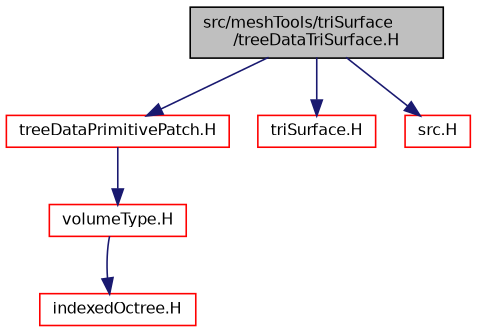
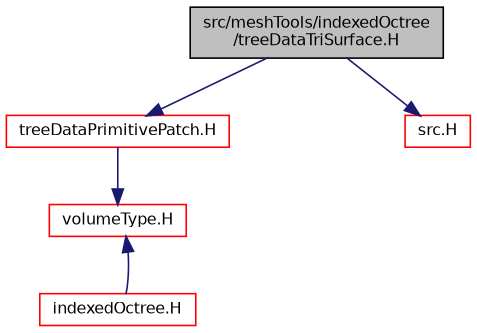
(317, 33) -> (317, 33)
(317, 131) -> none
(107, 257) -> (128, 273)
